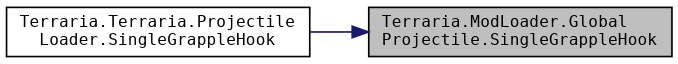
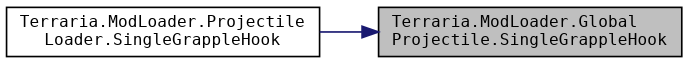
(158, 32) -> (163, 32)
